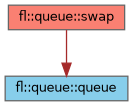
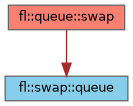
(67, 88) -> (67, 88)
